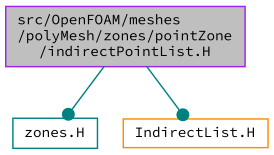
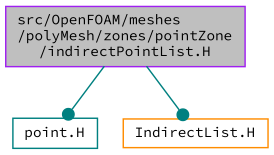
(55, 133) -> (55, 133)
